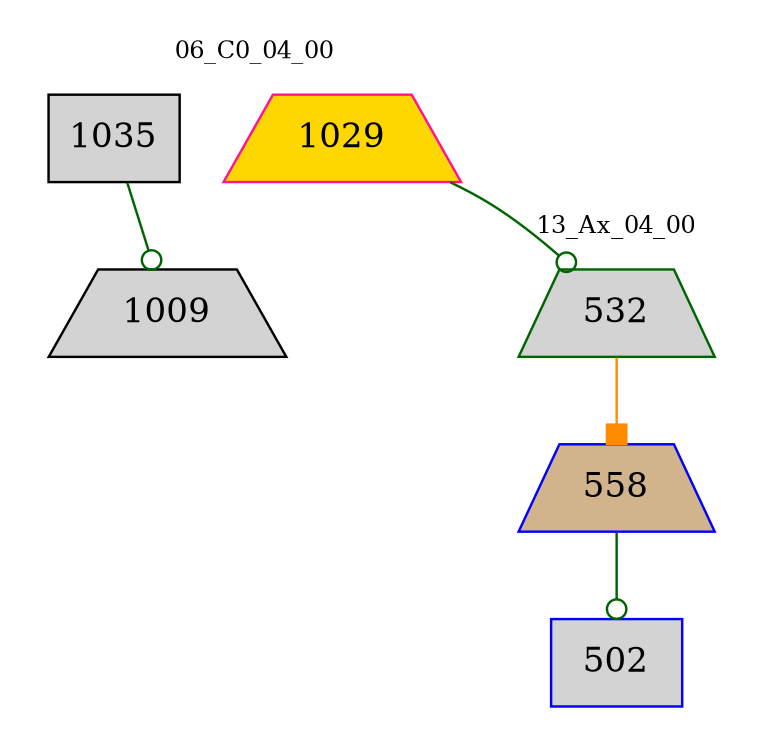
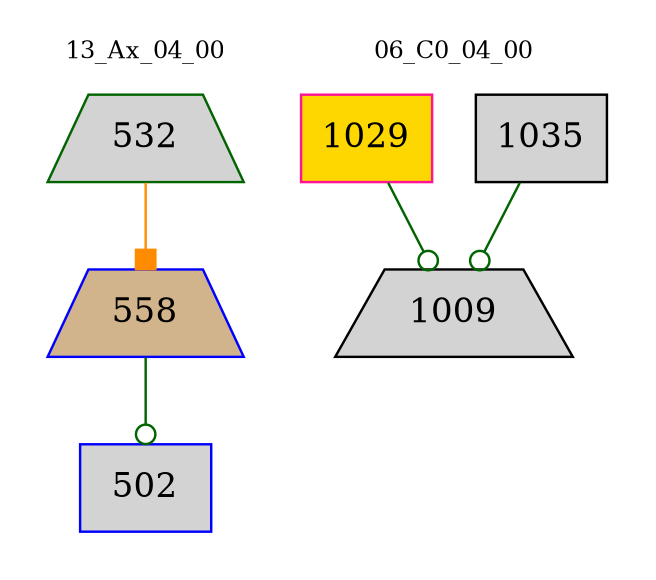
(342, 138) -> (367, 138)
(515, 221) -> (406, 217)
